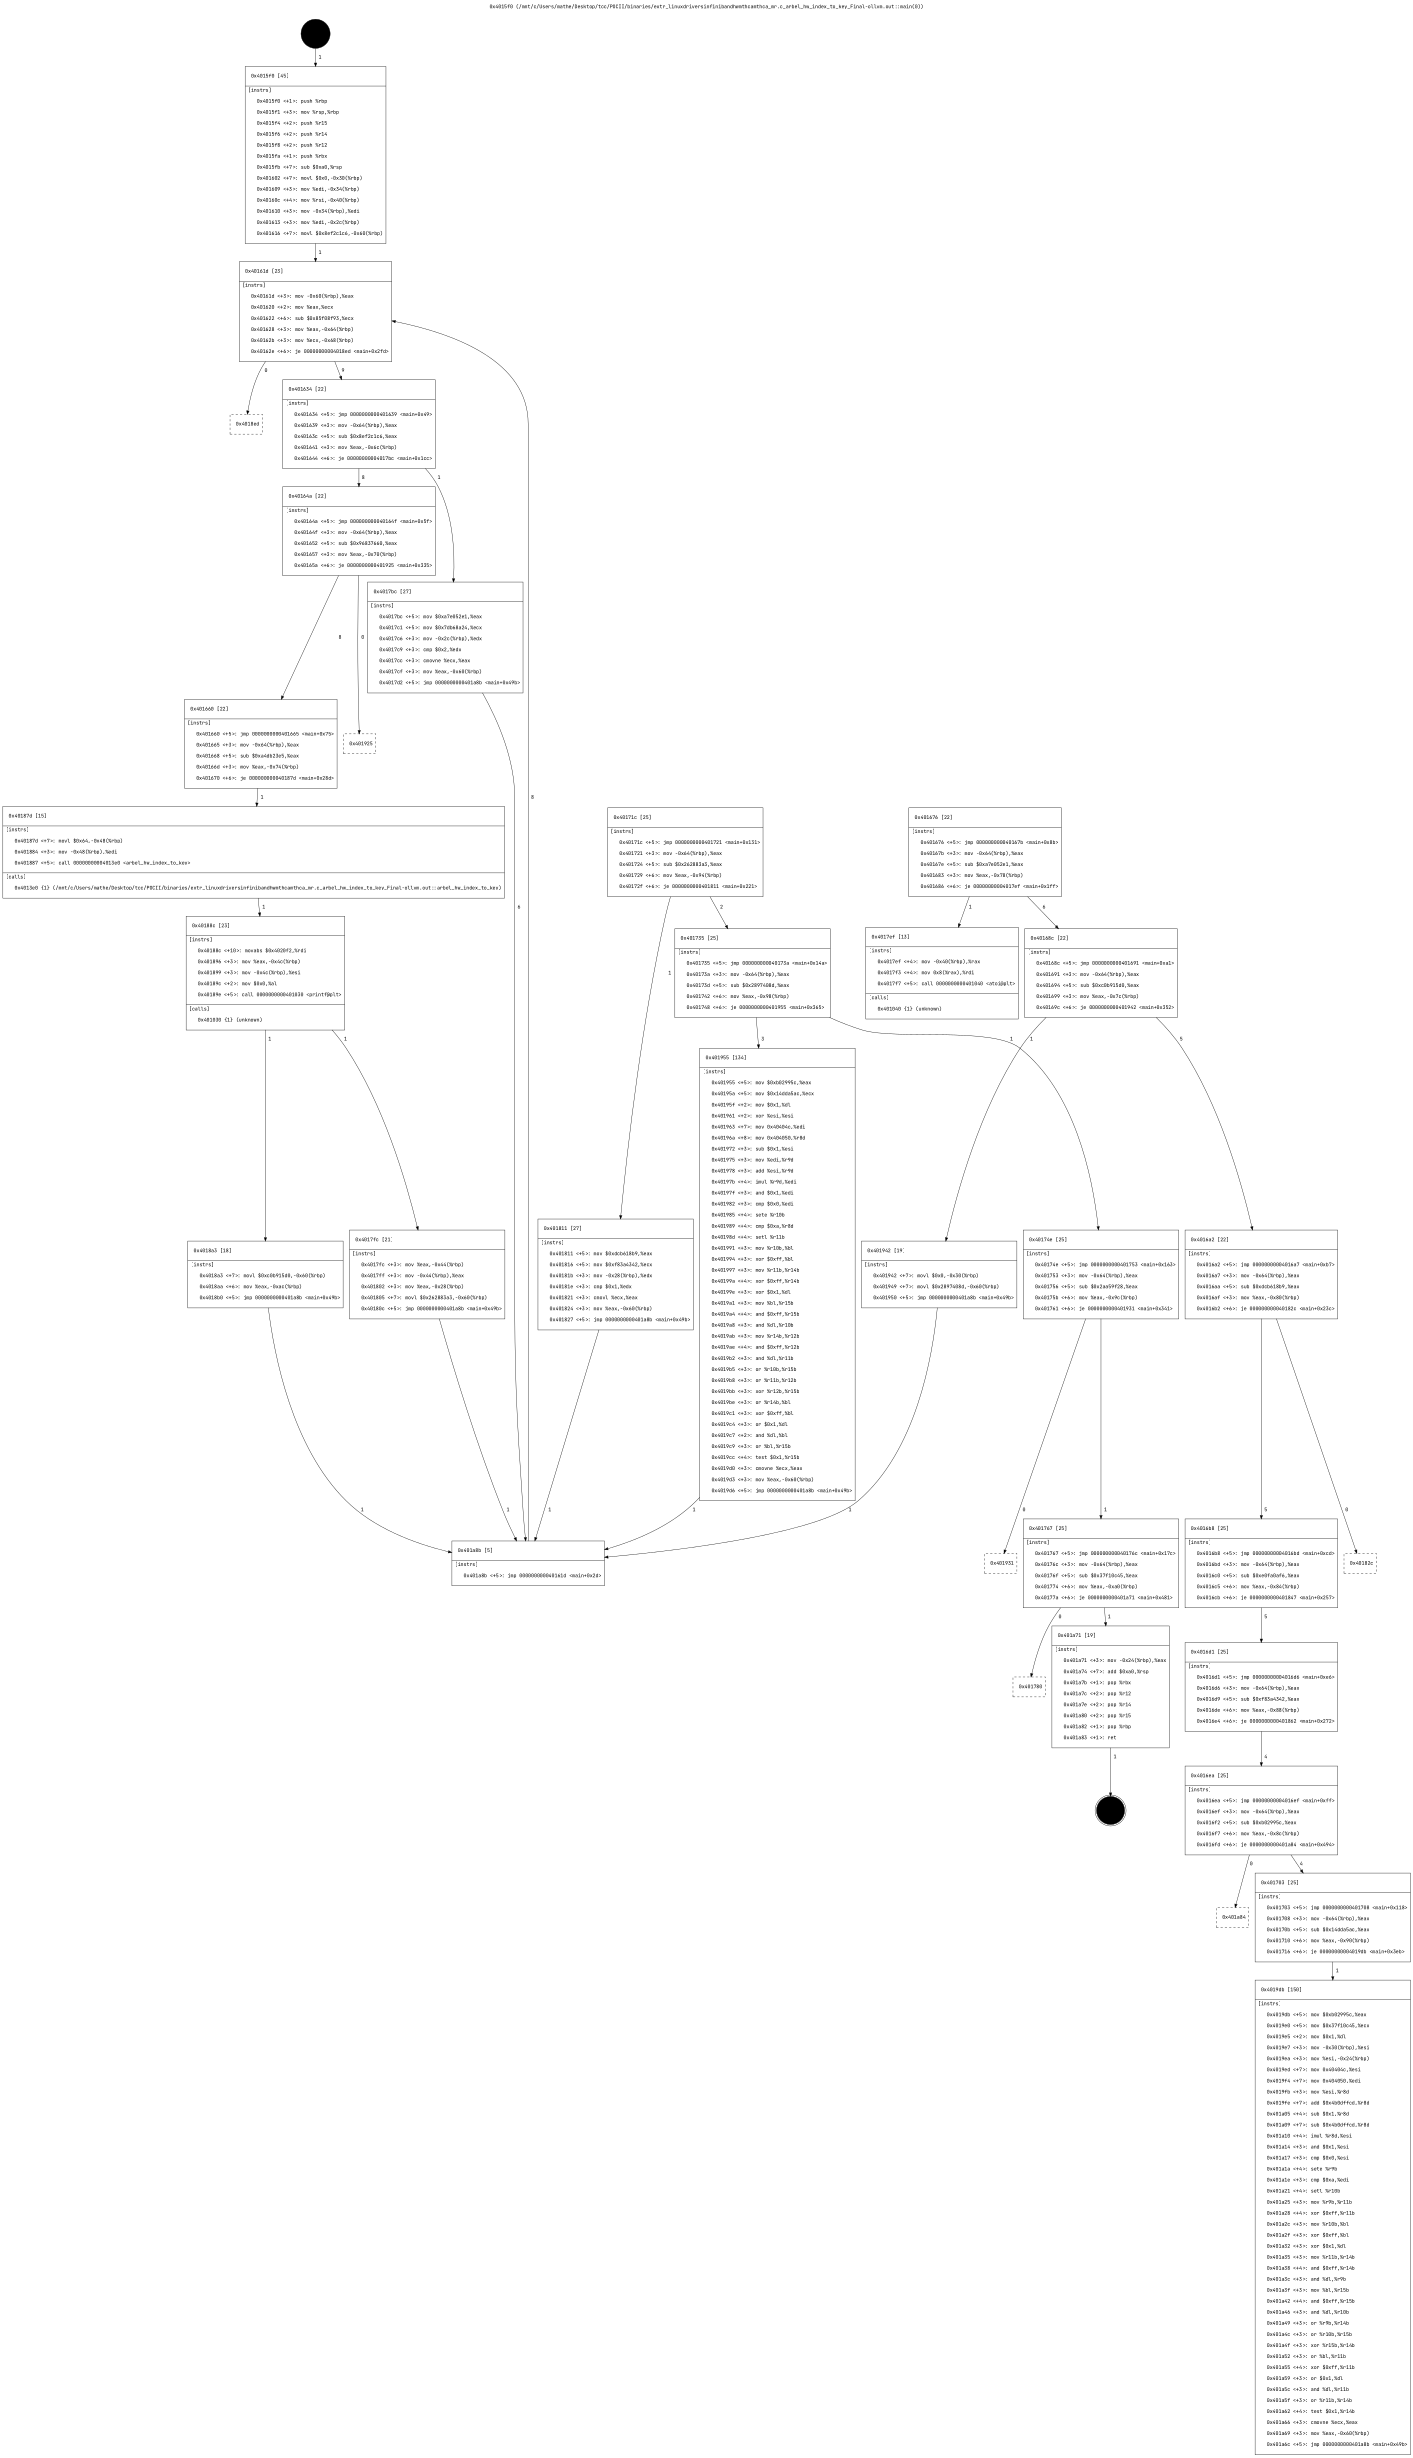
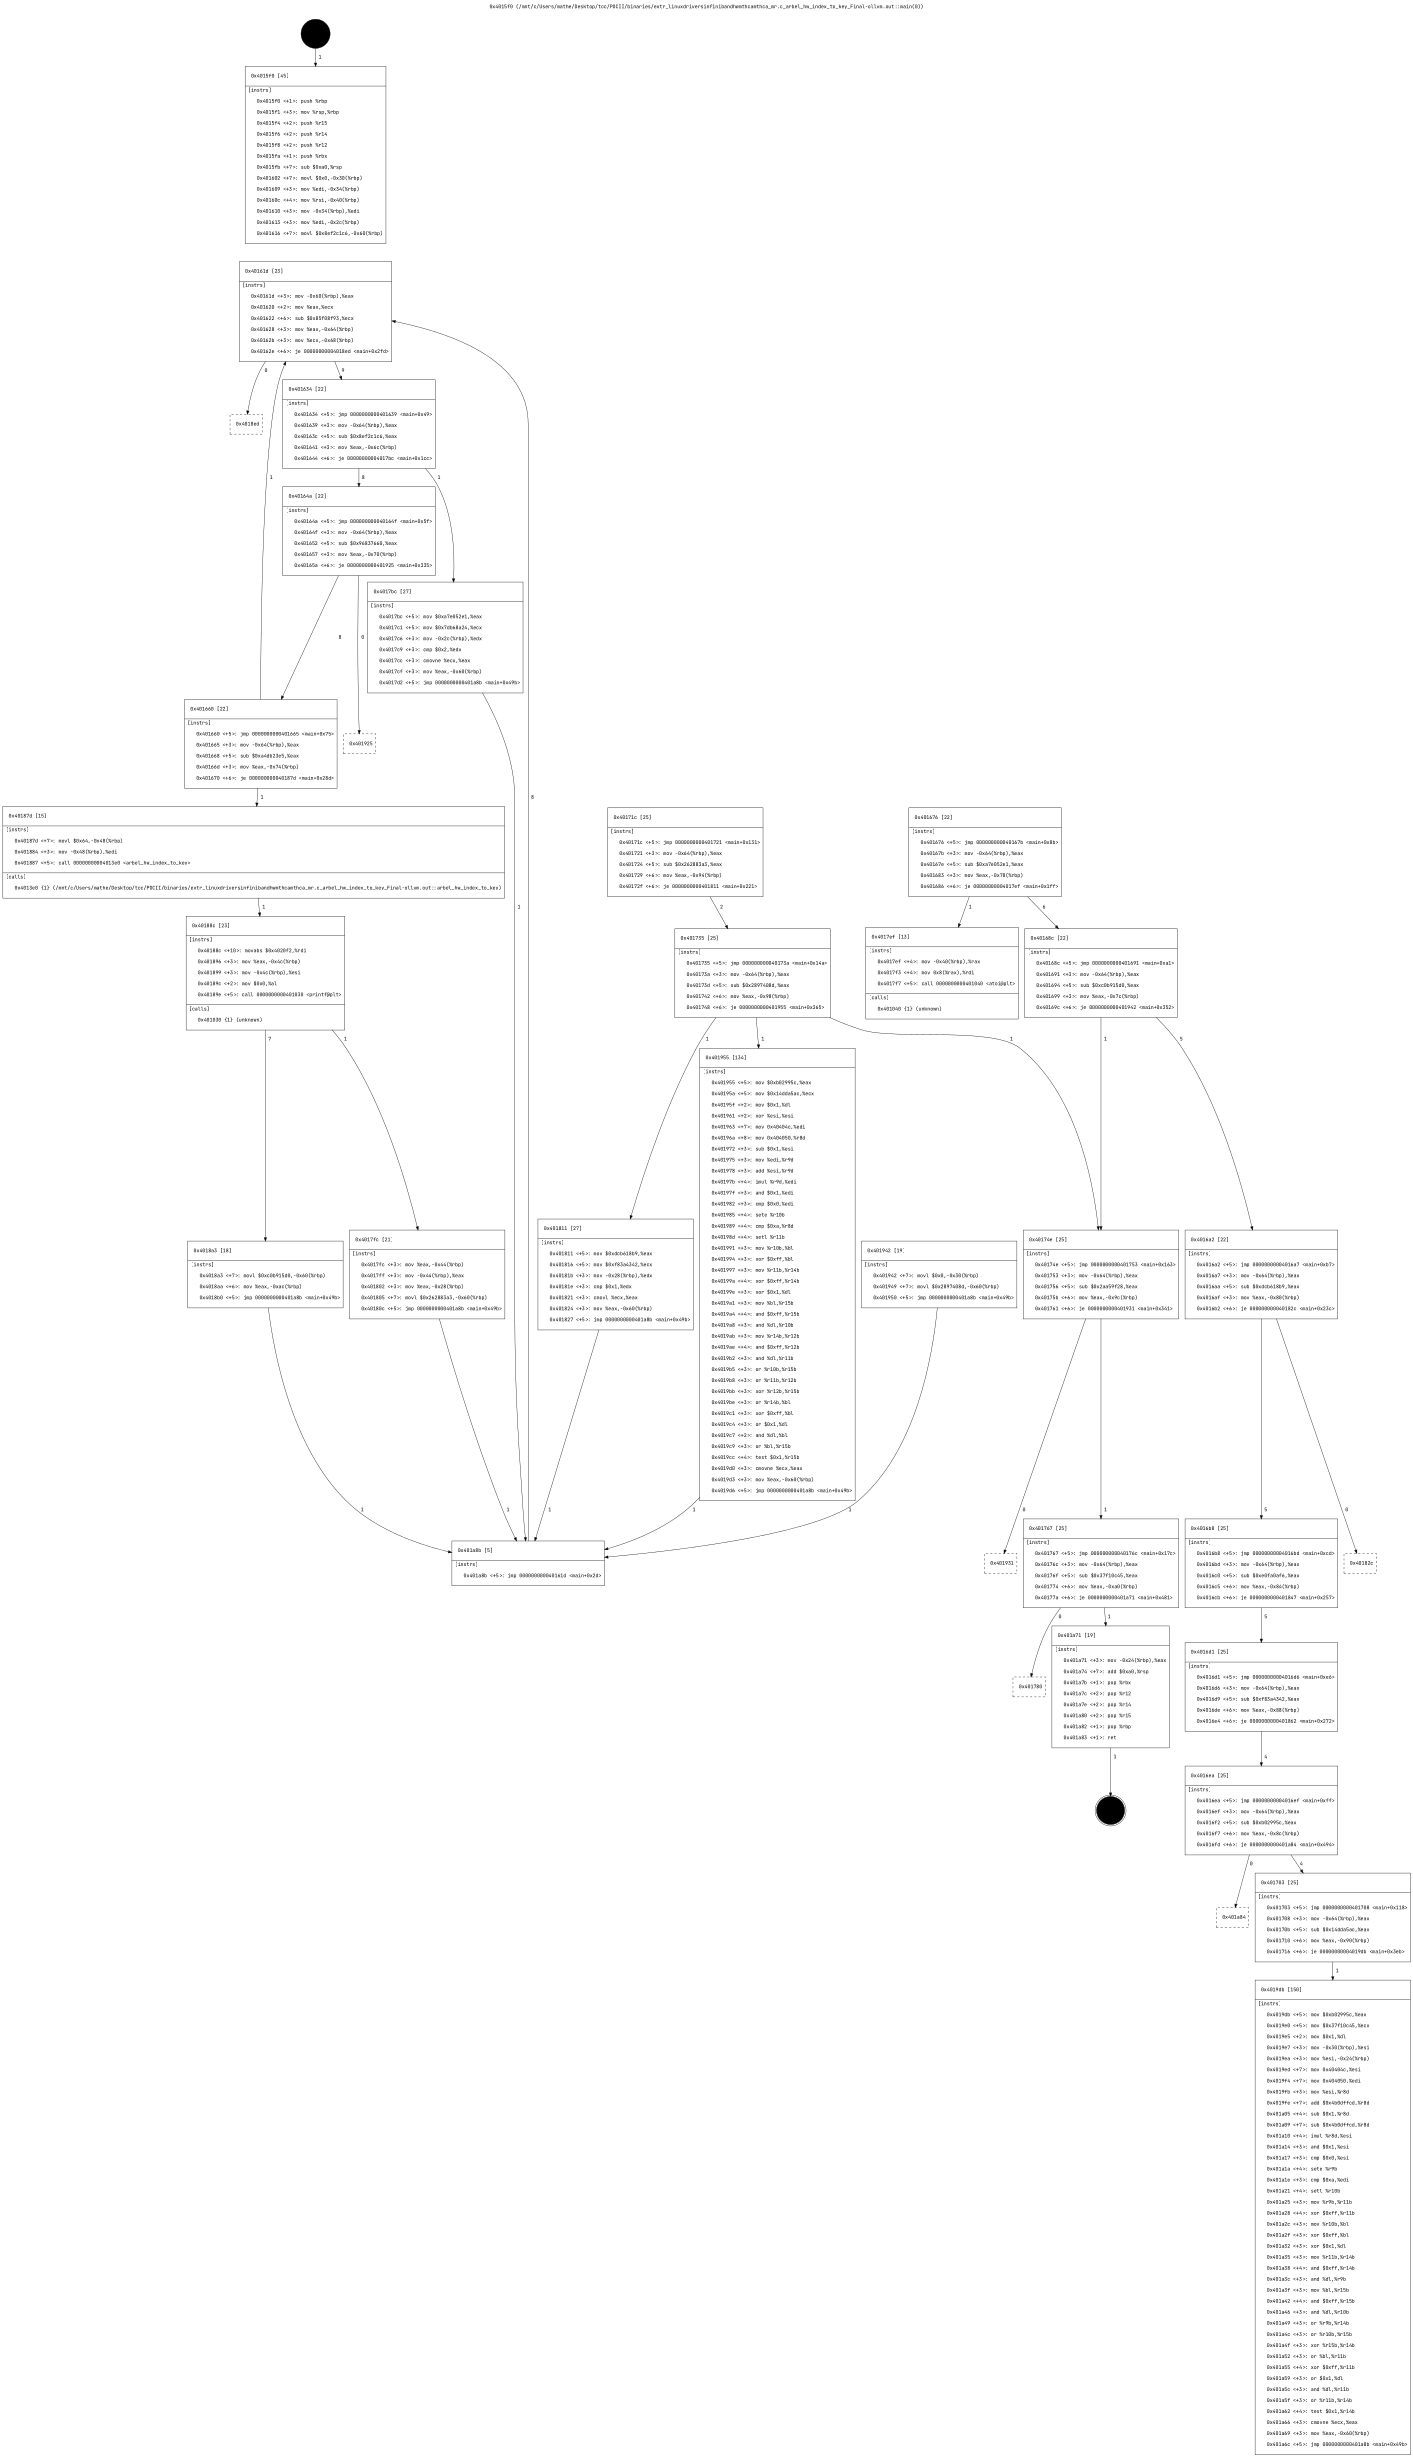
(316, 251) -> (264, 531)
(518, 907) -> (518, 907)
(268, 1039) -> (268, 1039)
(761, 1039) -> (761, 1039)
(640, 1055) -> (666, 1113)
(983, 1121) -> (1101, 1122)
